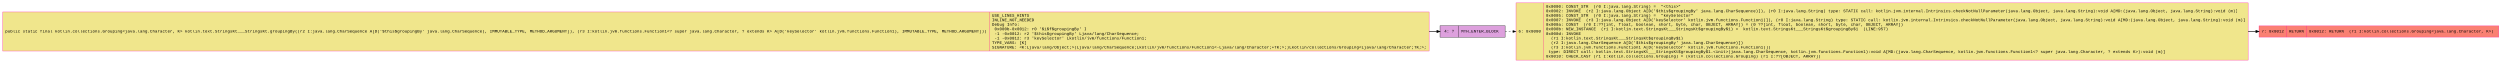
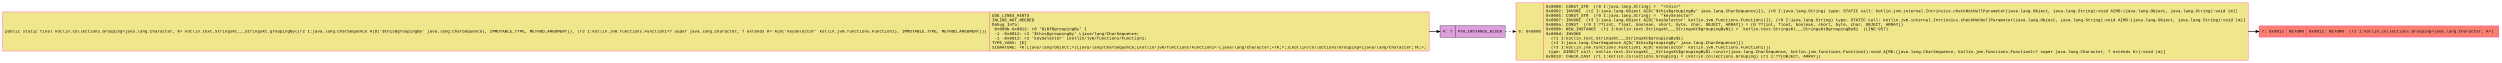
(1480, 31) -> (1480, 31)
